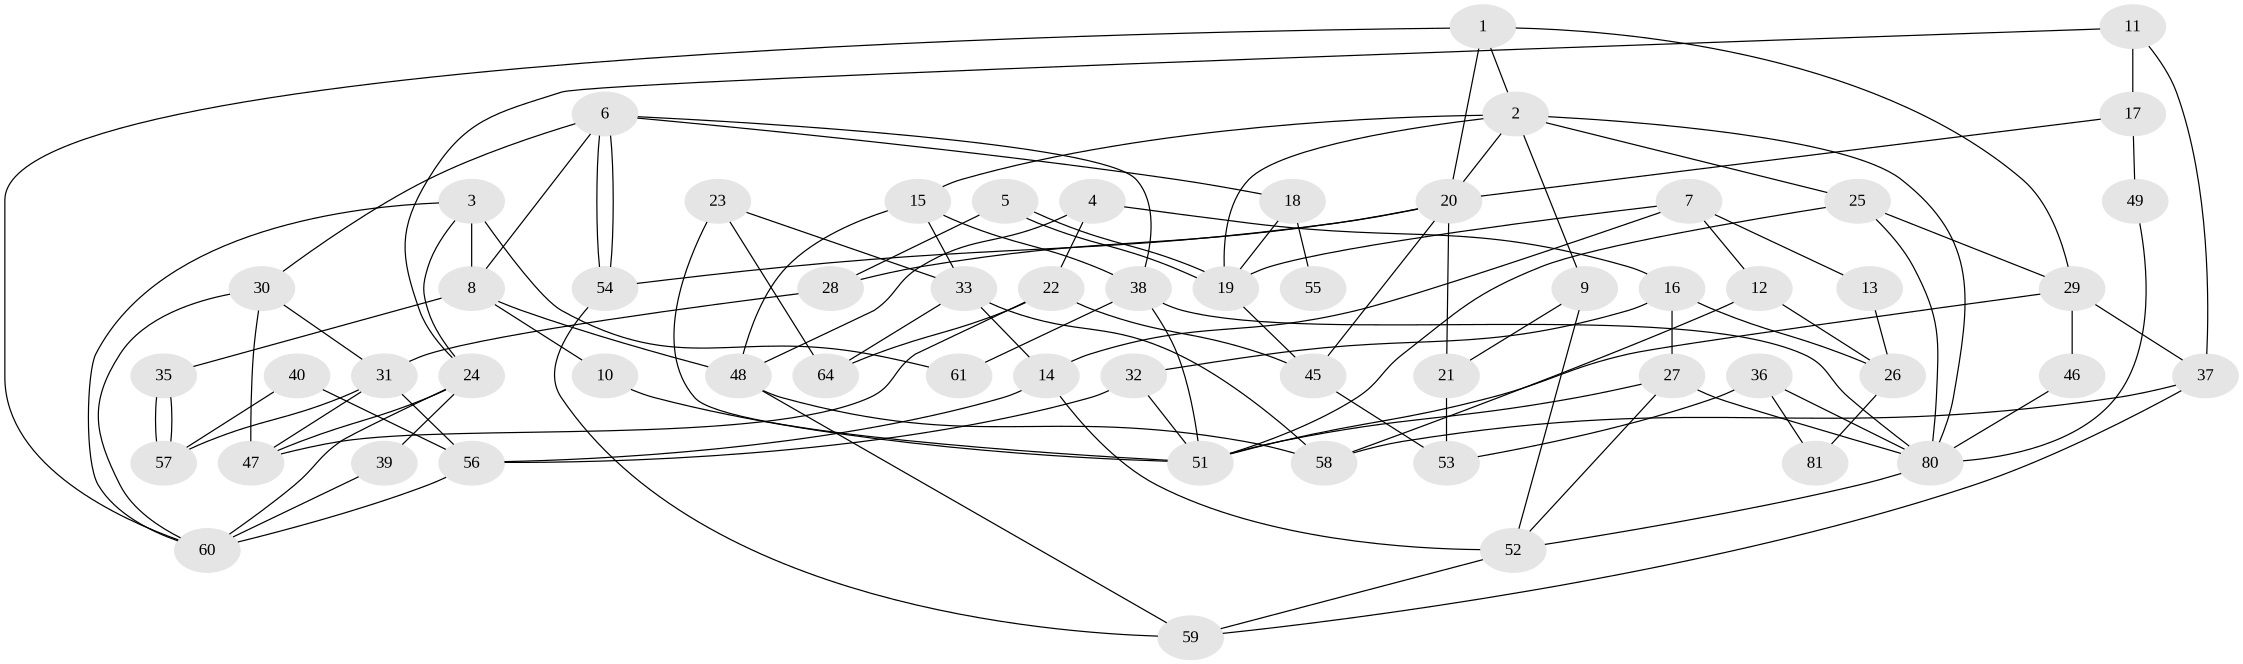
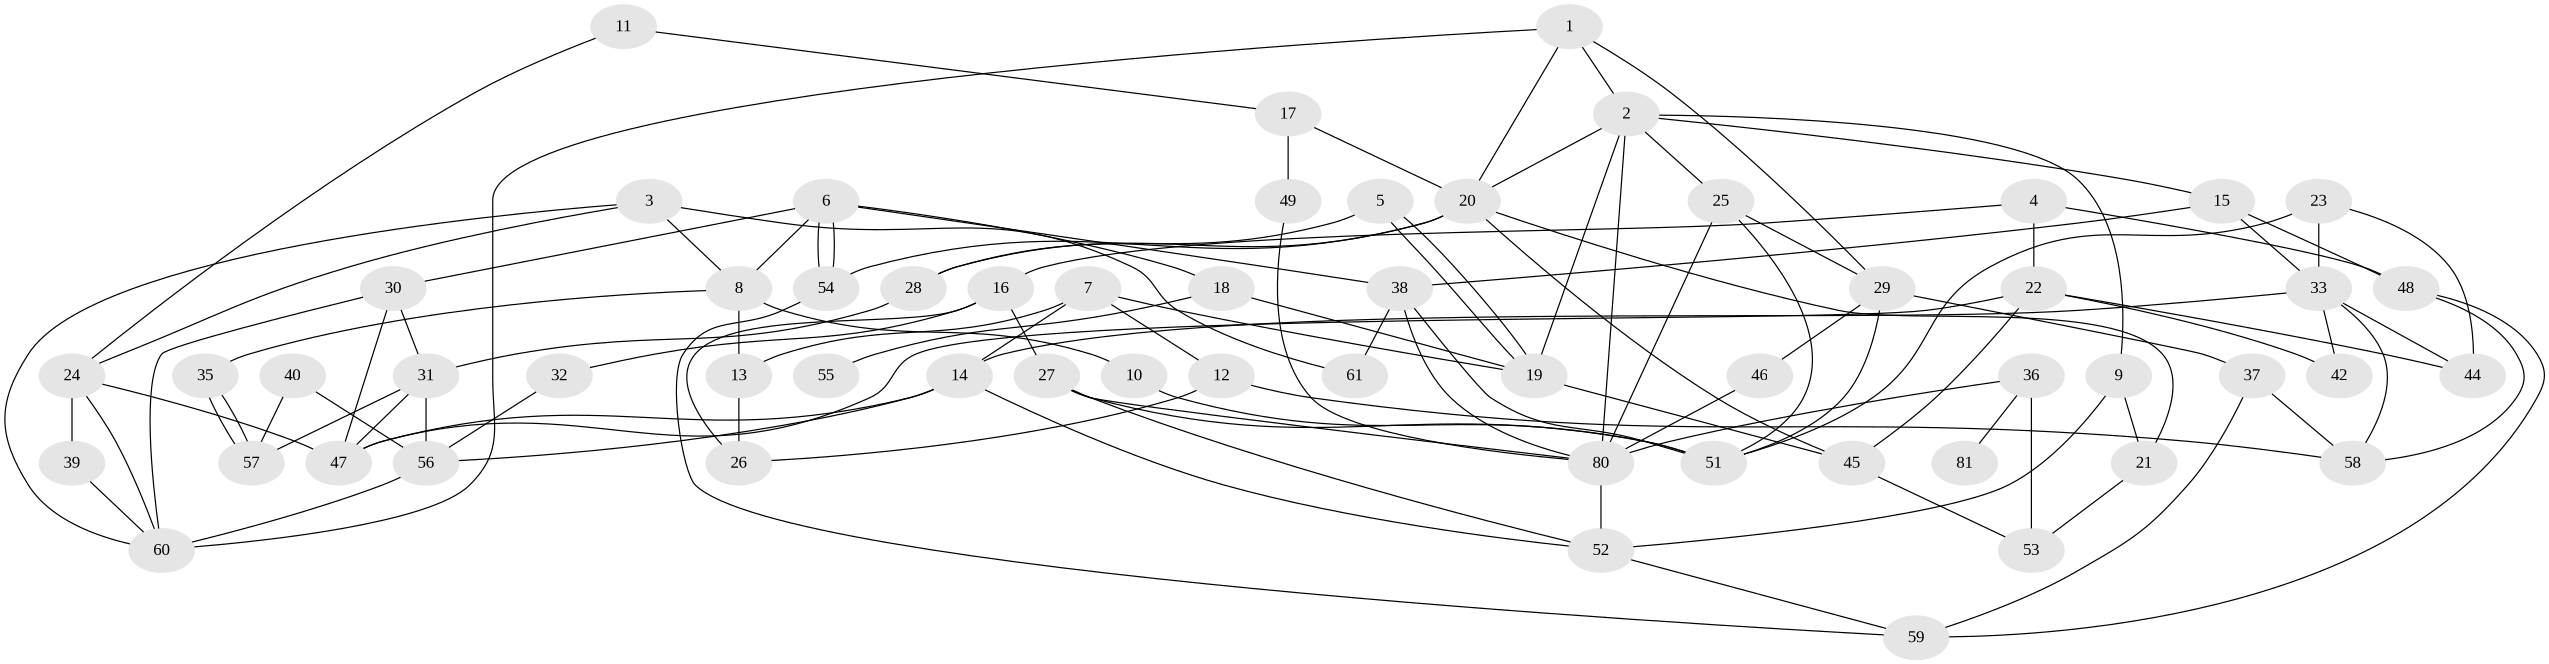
(2200, 195) -> none
(592, 334) -> (739, 332)
(826, 376) -> (2473, 376)
none -> (2339, 376)
none -> (648, 418)
(1167, 420) -> none
(1845, 429) -> none
